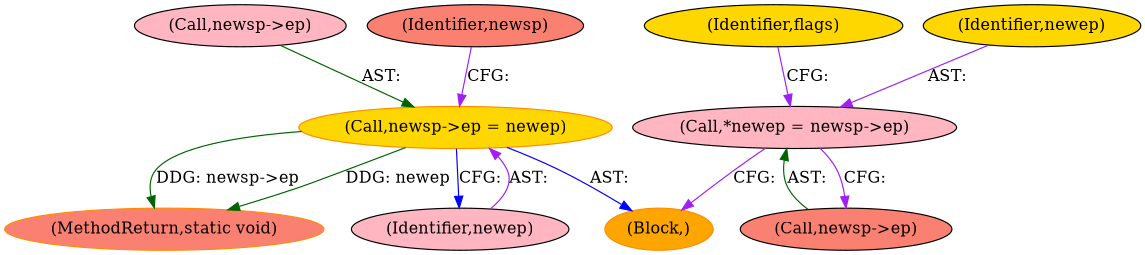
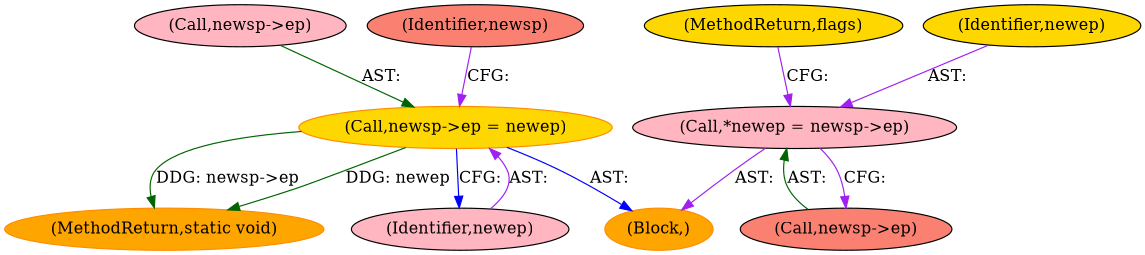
(774, 26) -> (774, 26)
(757, 178) -> (757, 178)
(164, 229) -> (164, 229)
